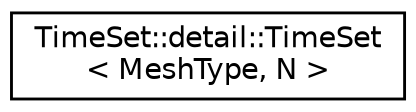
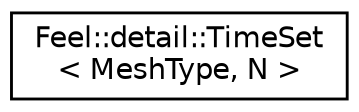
(208, 56) -> (179, 56)
